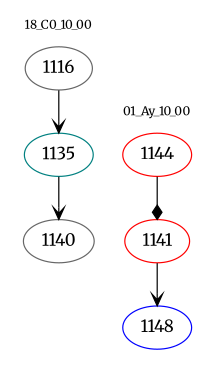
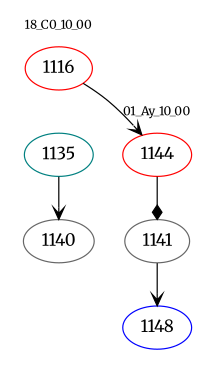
(59, 68) -> (59, 68)
(59, 106) -> (121, 112)
(157, 241) -> (157, 241)
